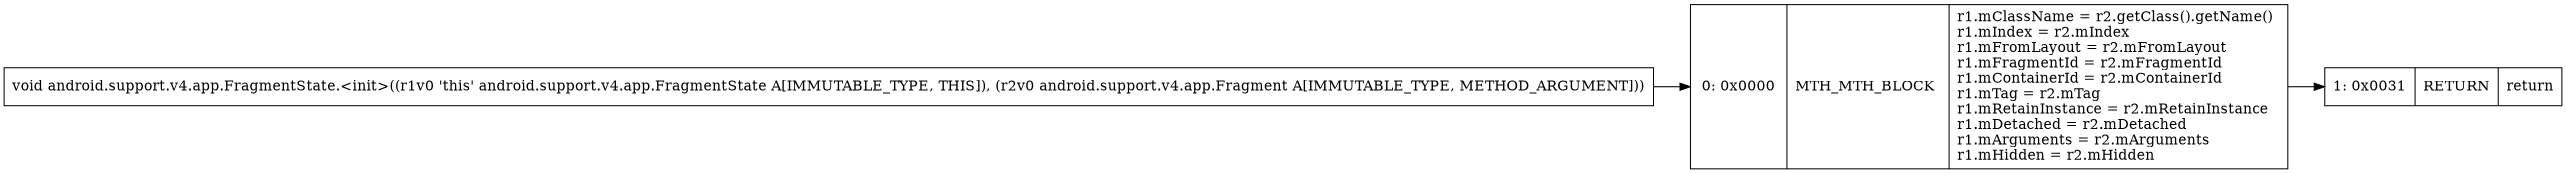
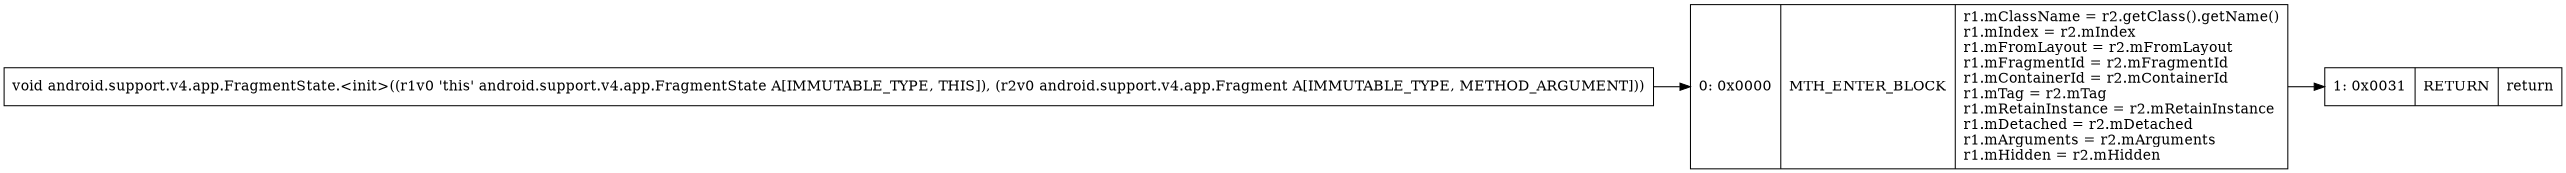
(1865, 86) -> (1868, 86)
